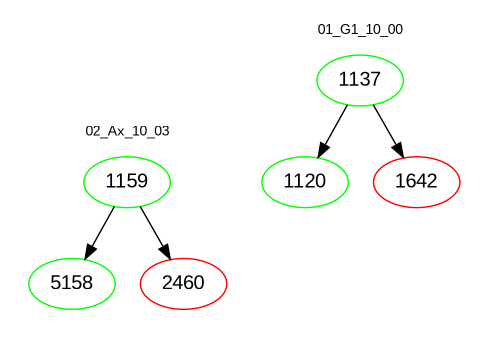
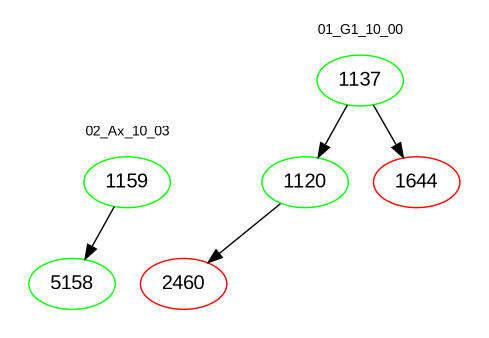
(417, 182) -> (417, 182)
(152, 226) -> (250, 229)
